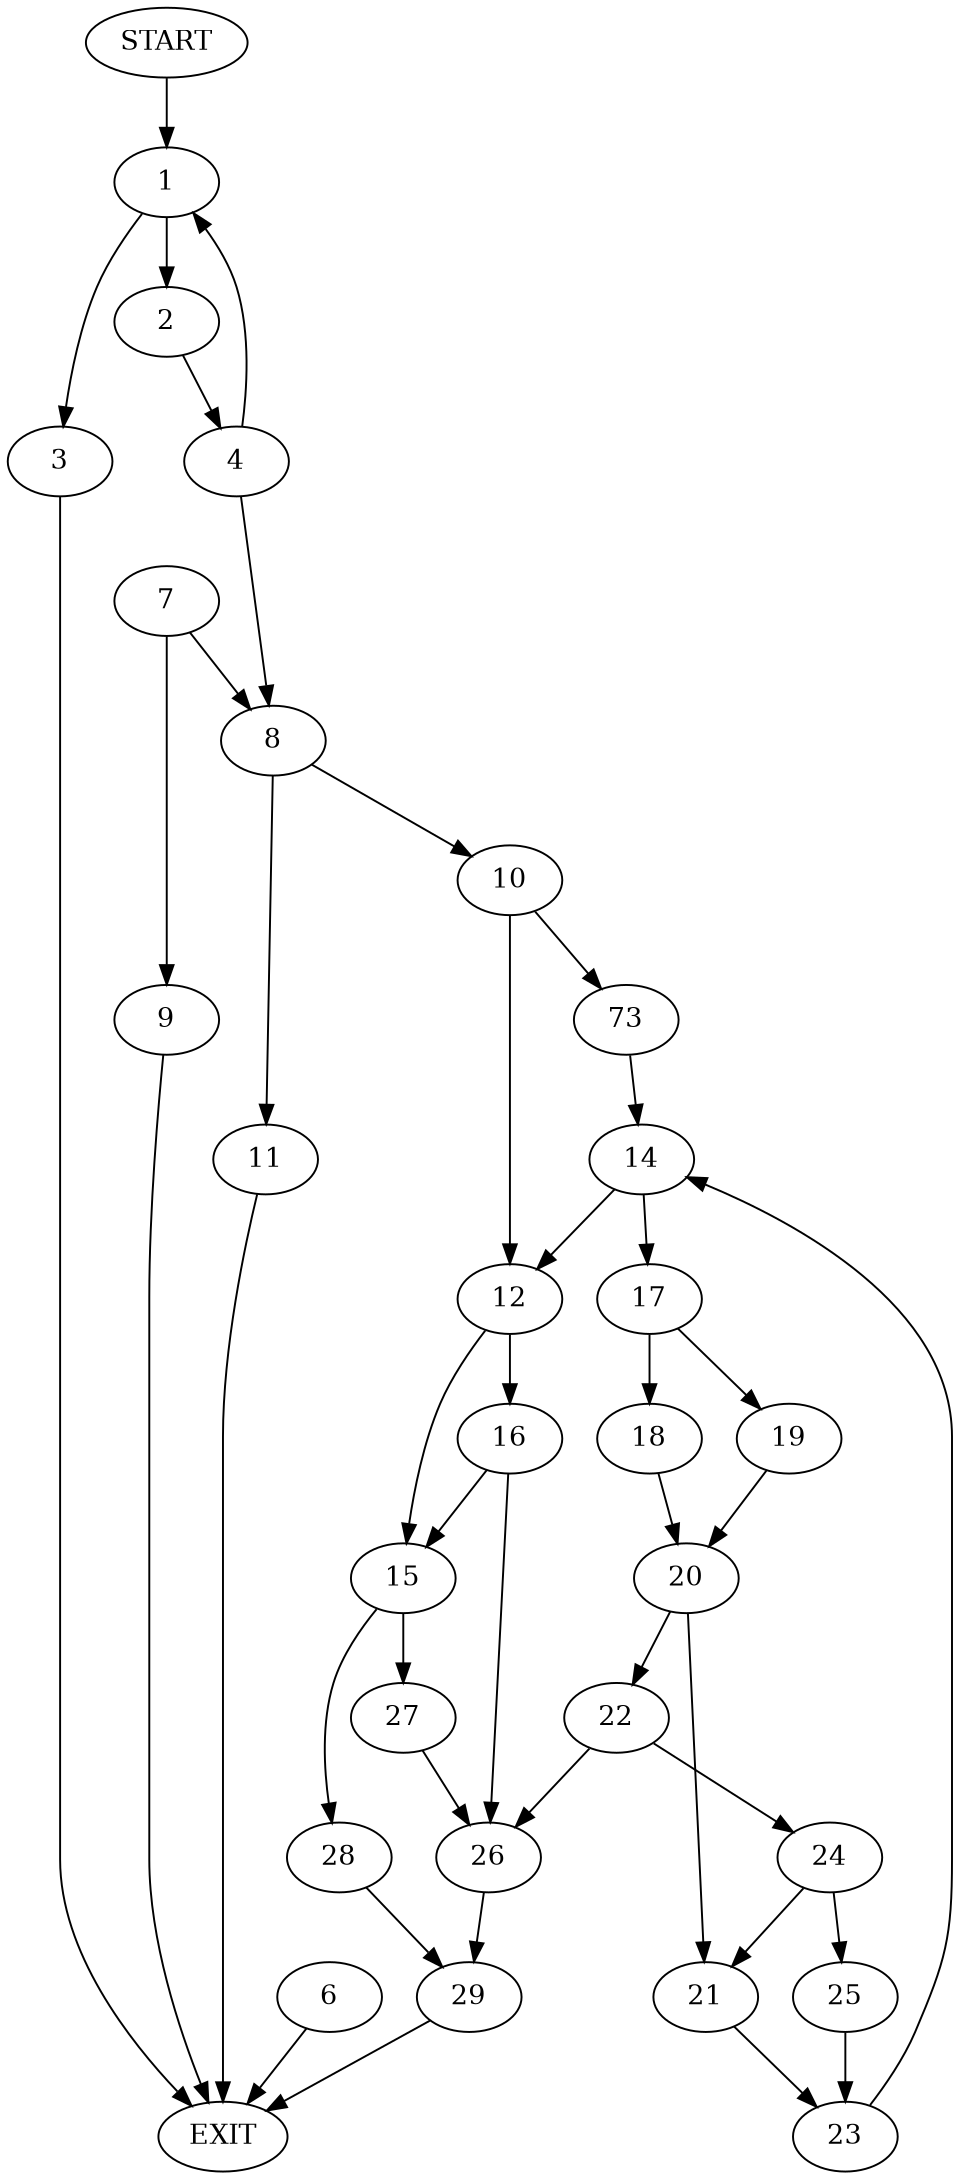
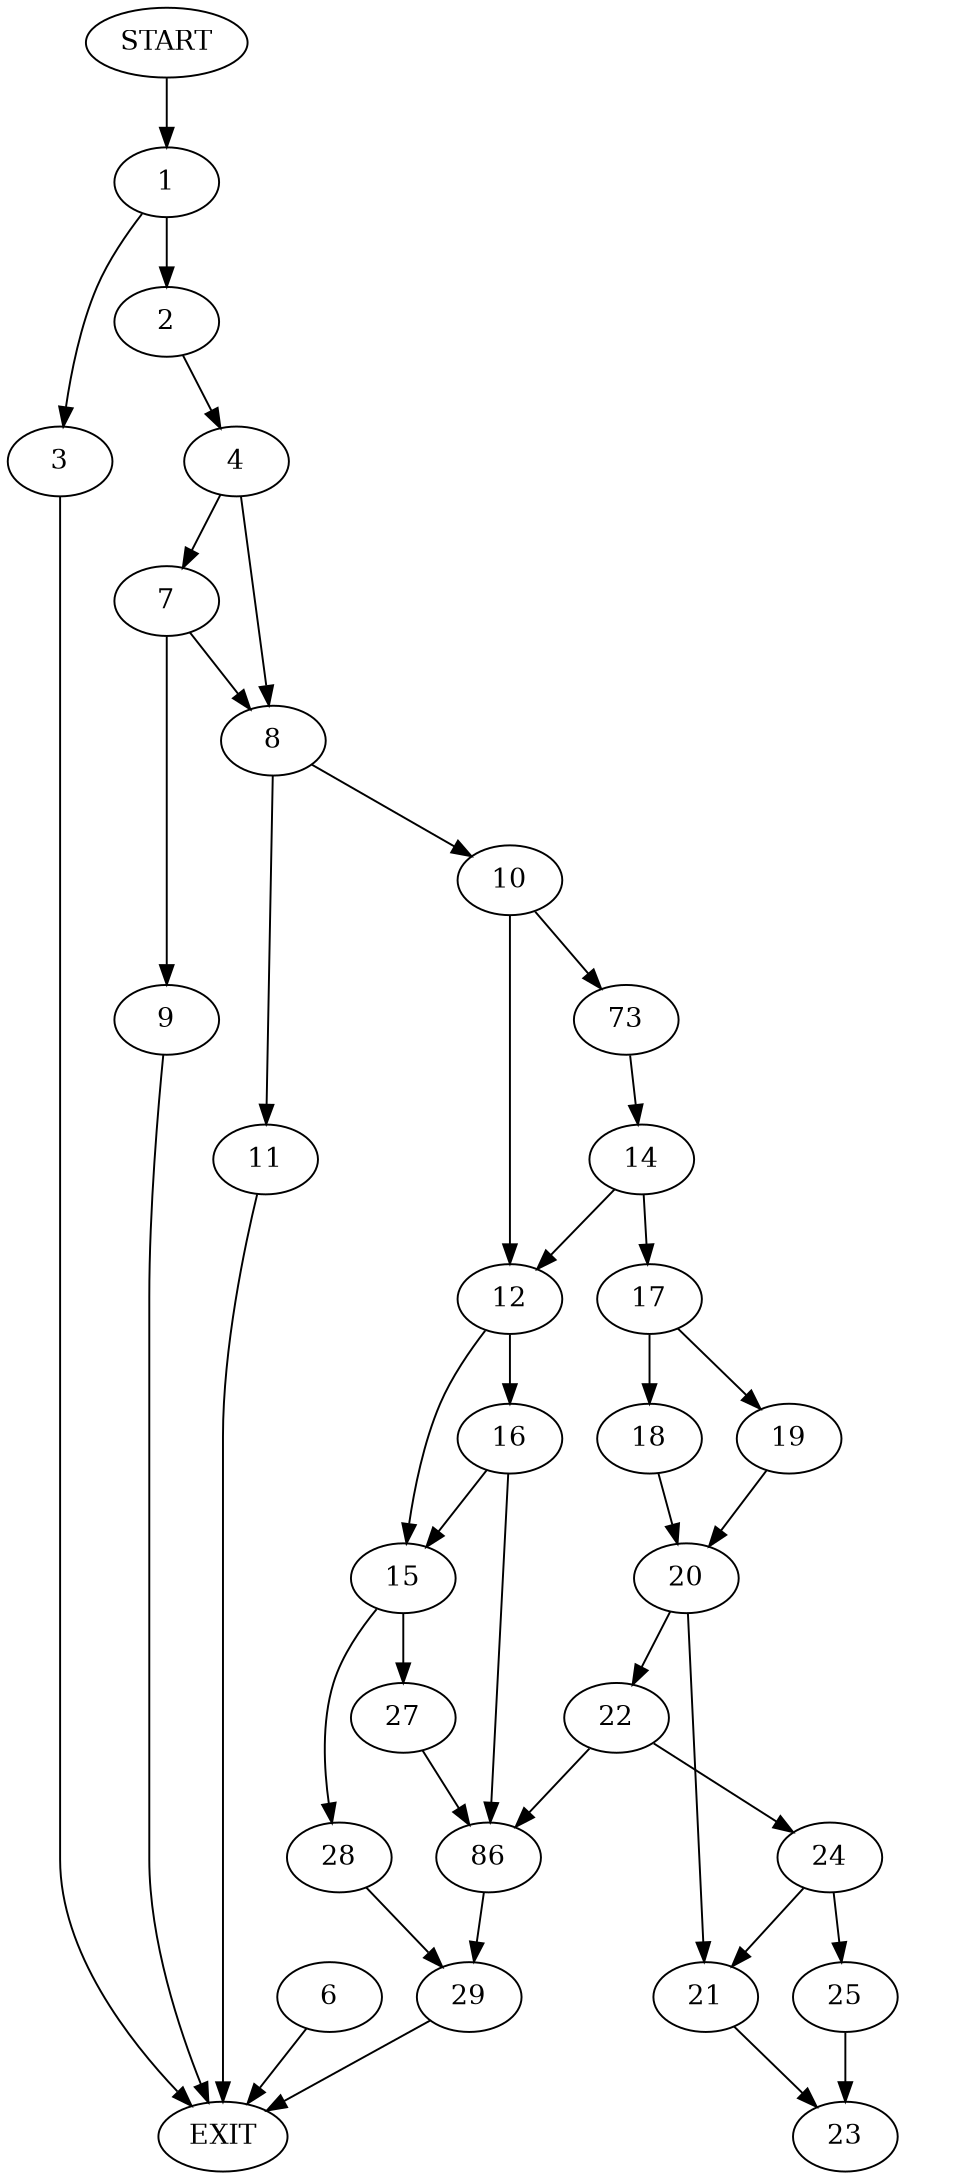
(244, 323) -> (206, 523)
(952, 1594) -> none
(489, 1857) -> (489, 1857)
